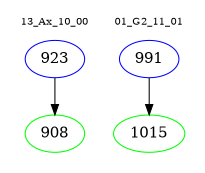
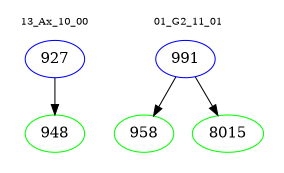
(55, 59) -> (55, 59)
(55, 134) -> (55, 134)
none -> (144, 134)
(149, 134) -> (228, 134)
